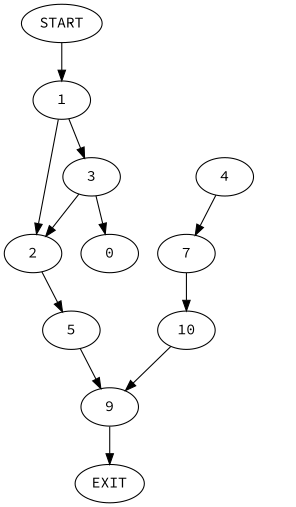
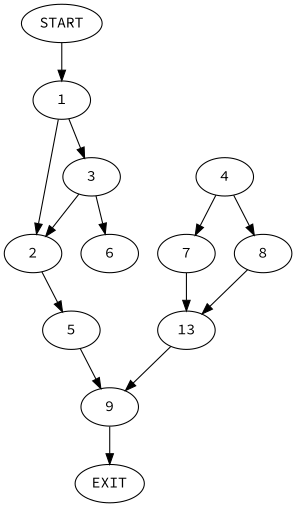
(110, 254) -> (110, 254)
none -> (263, 254)
(186, 330) -> (186, 330)
